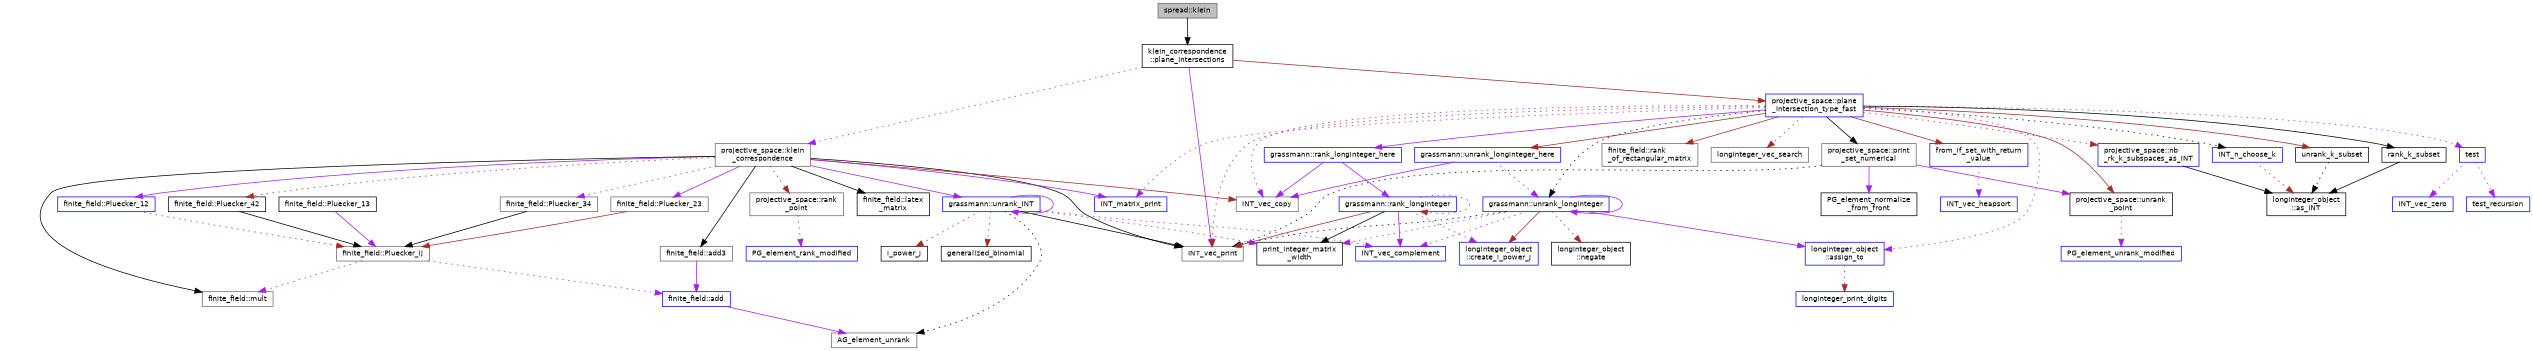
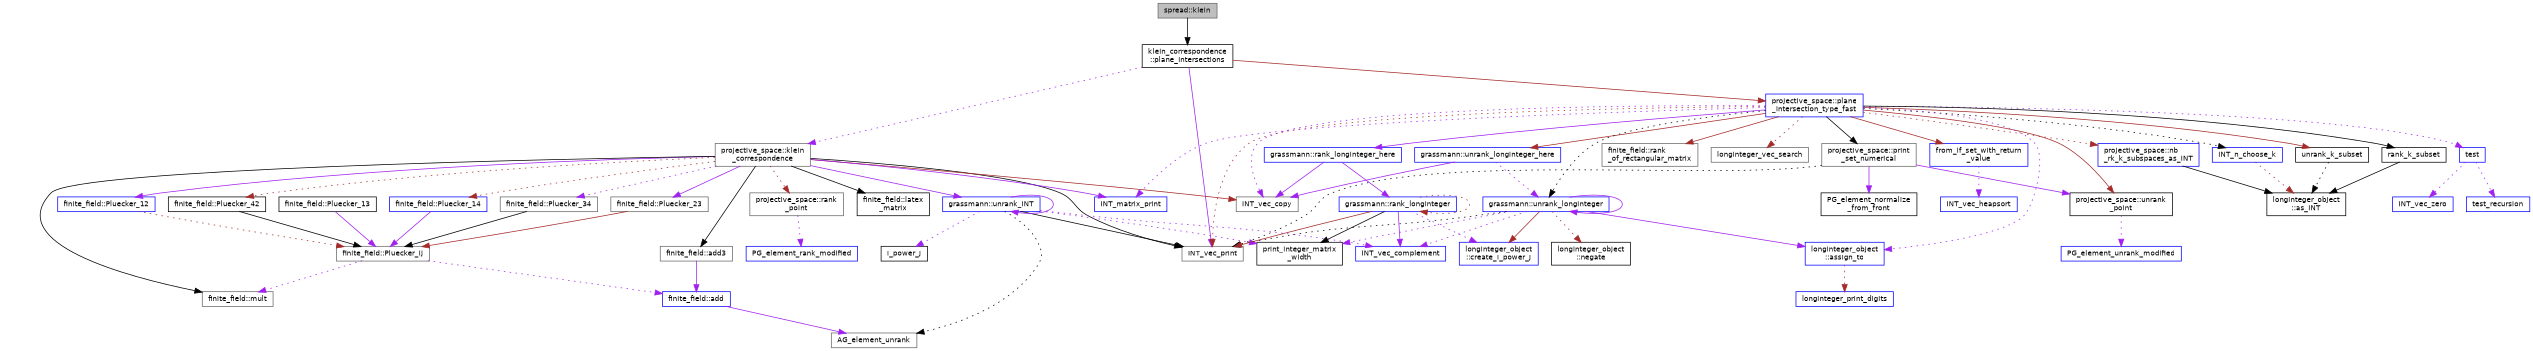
none -> (438, 204)
(951, 227) -> (951, 227)
(986, 254) -> none
